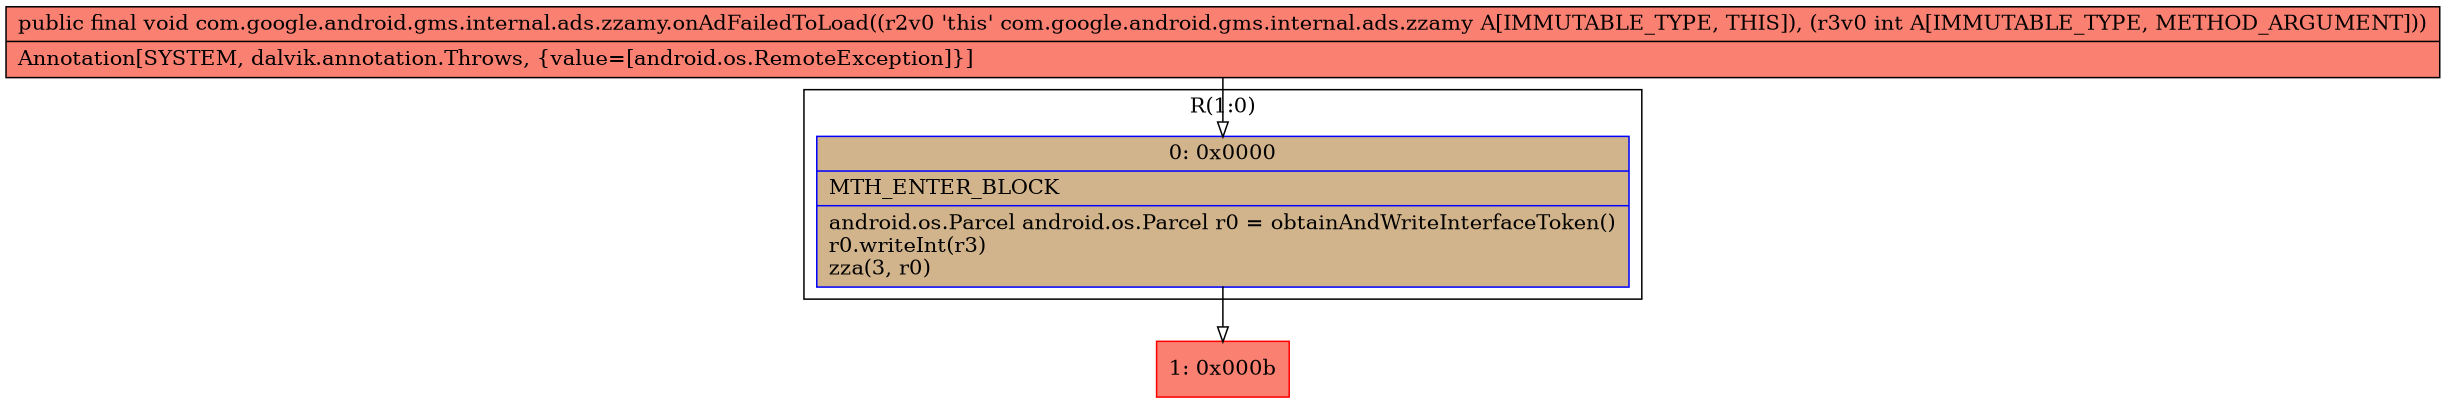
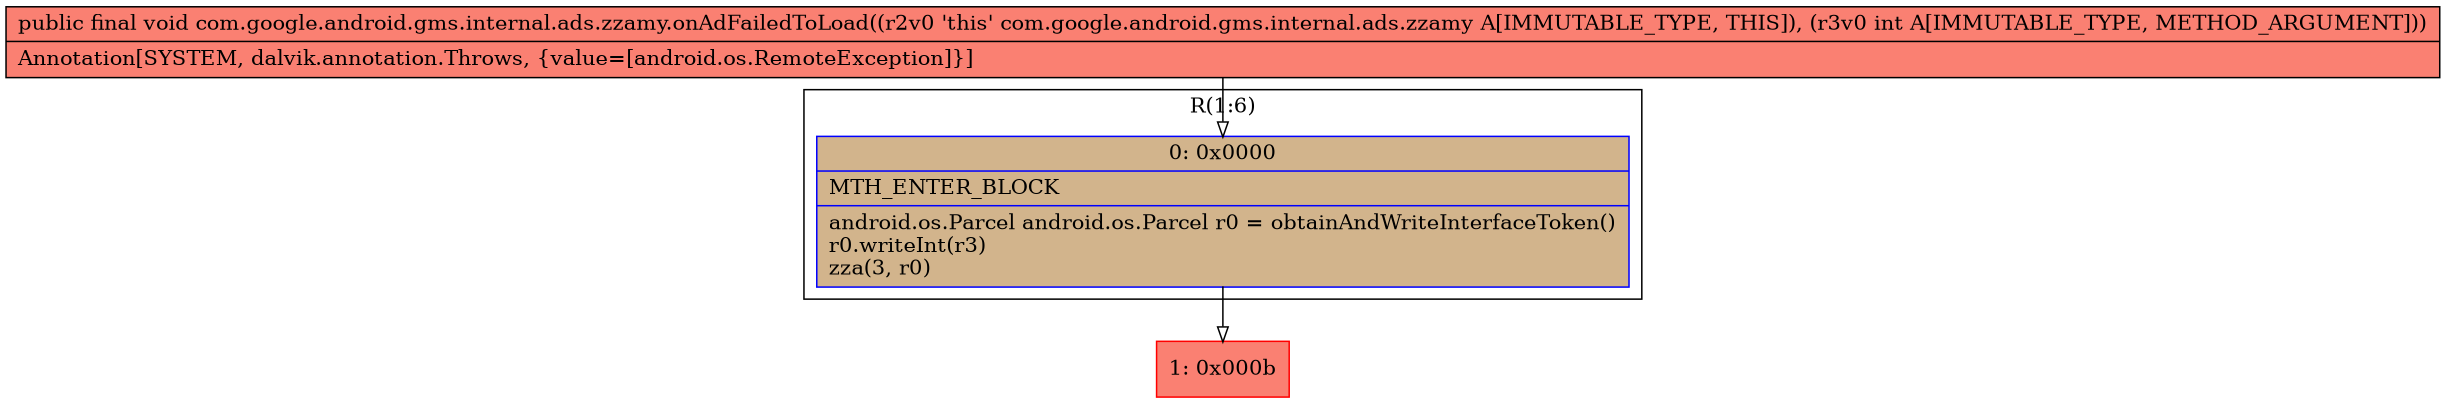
(1223, 107) -> (1223, 107)
